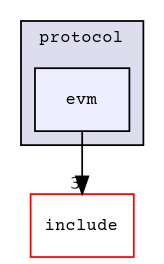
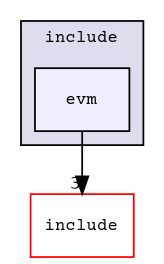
(82, 38) -> (82, 38)
